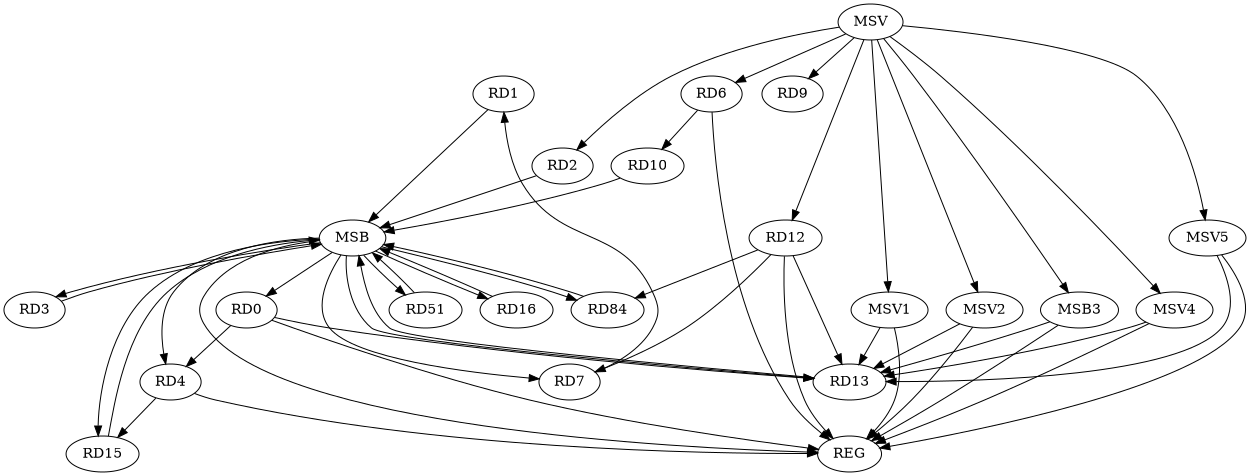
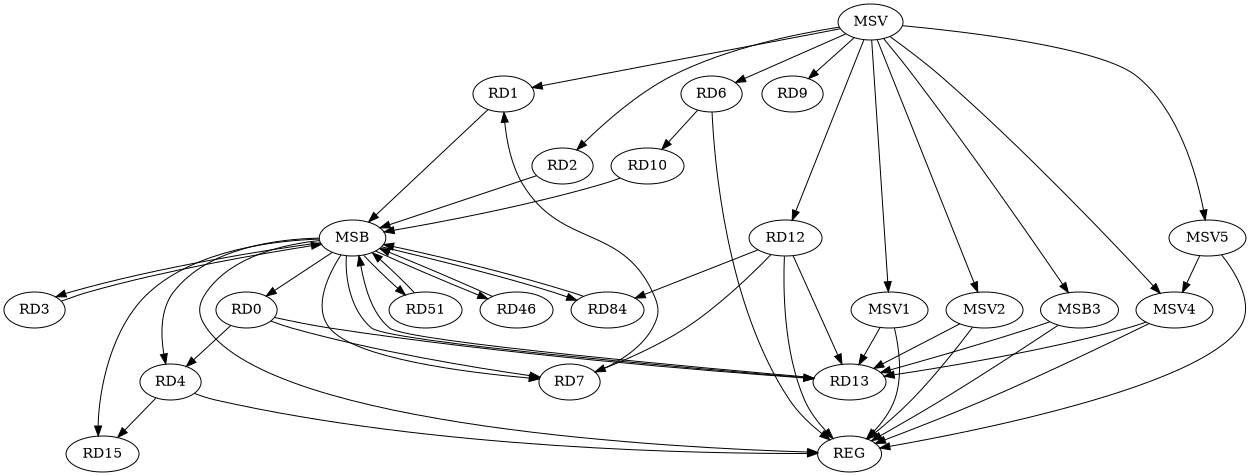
none -> (691, 57)
(160, 300) -> none
(517, 310) -> (517, 310)
(1101, 369) -> (1193, 269)
(536, 401) -> (399, 353)
